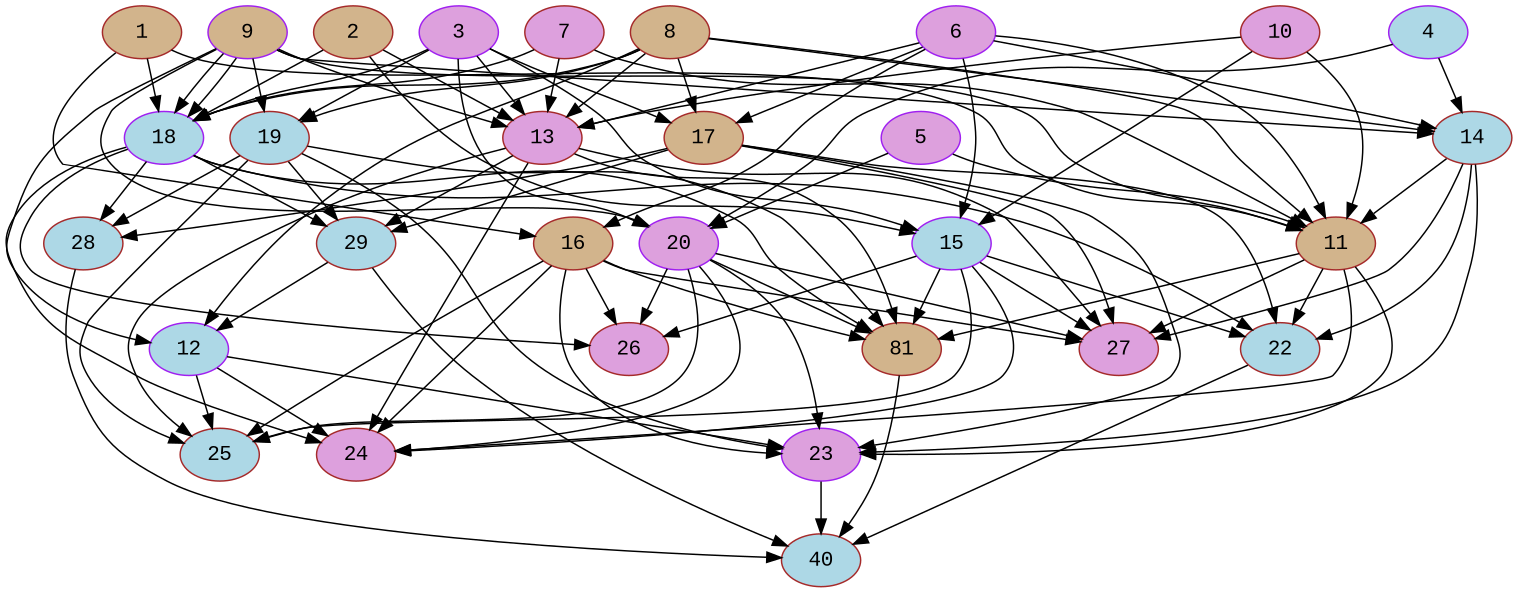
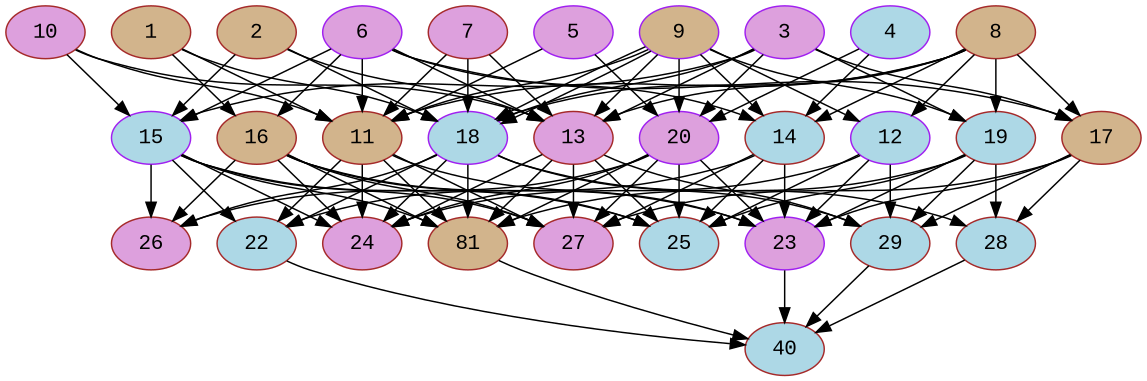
(963, 172) -> none
(1410, 186) -> (749, 174)
(279, 292) -> (890, 183)
